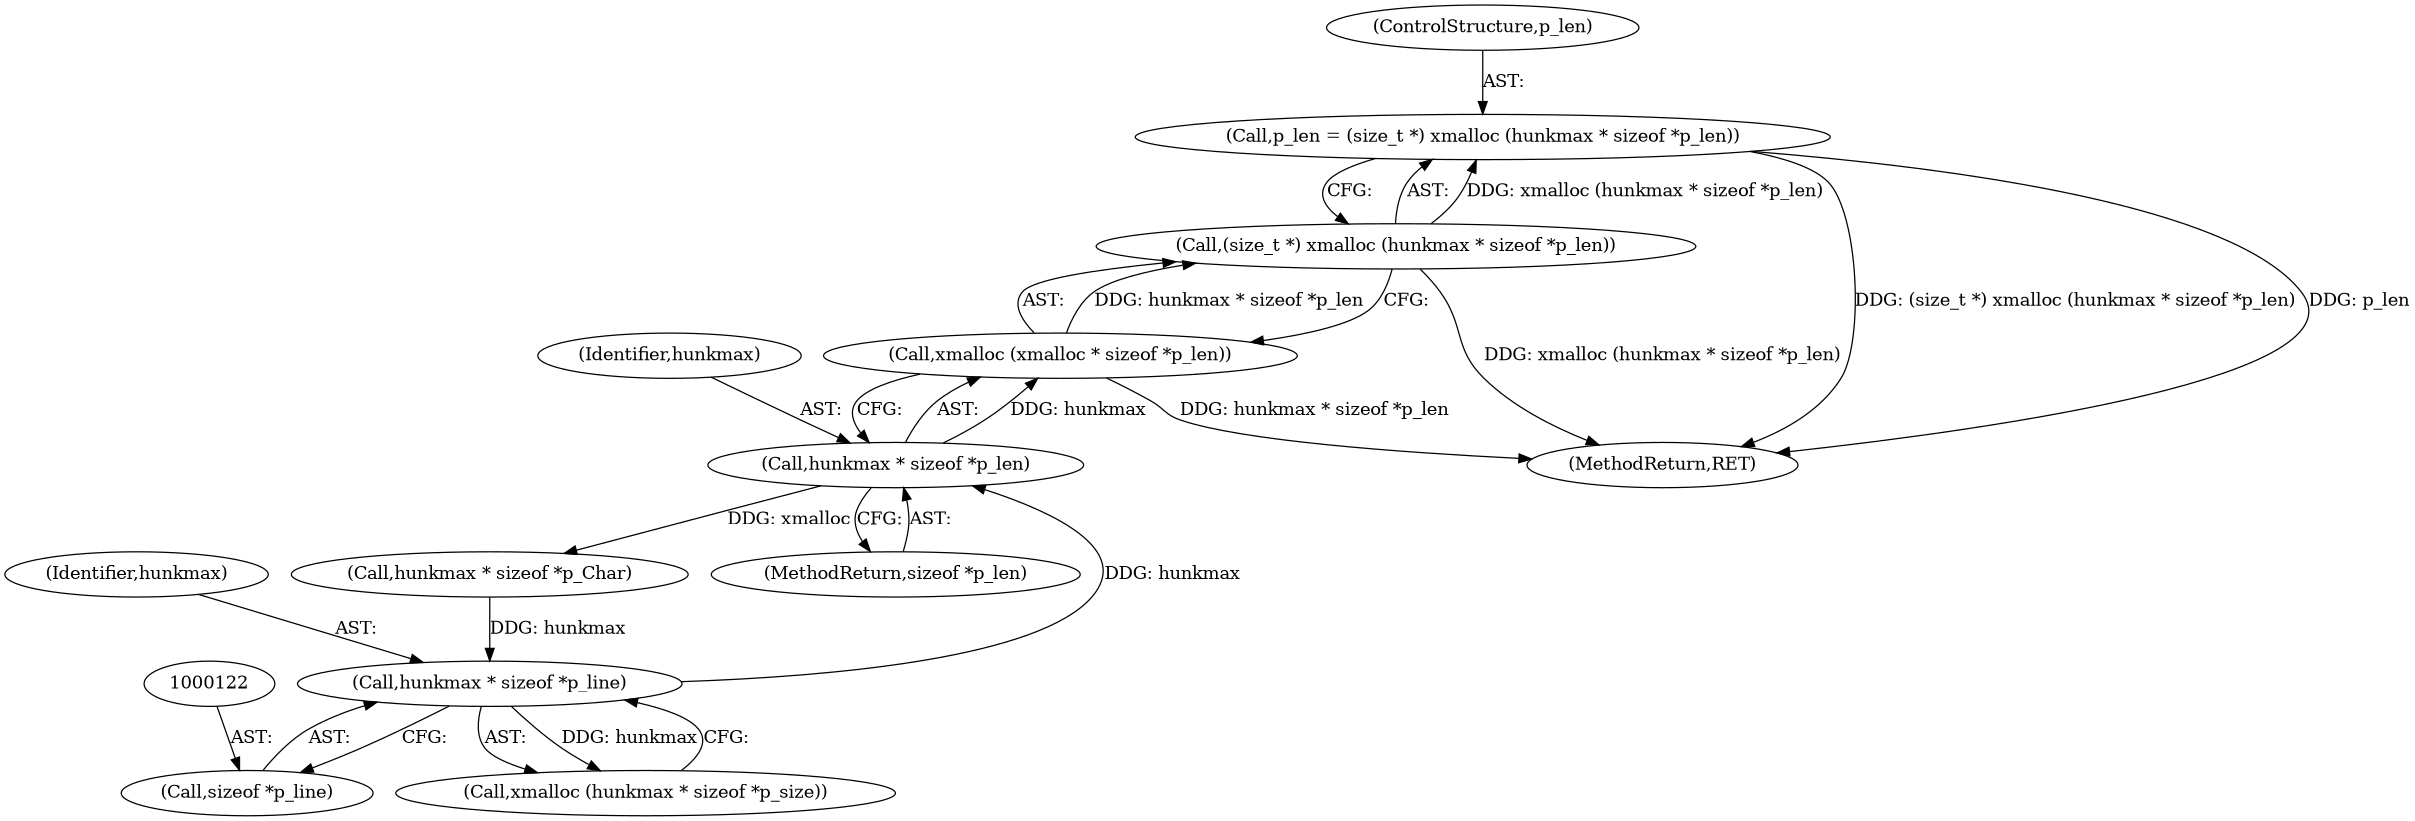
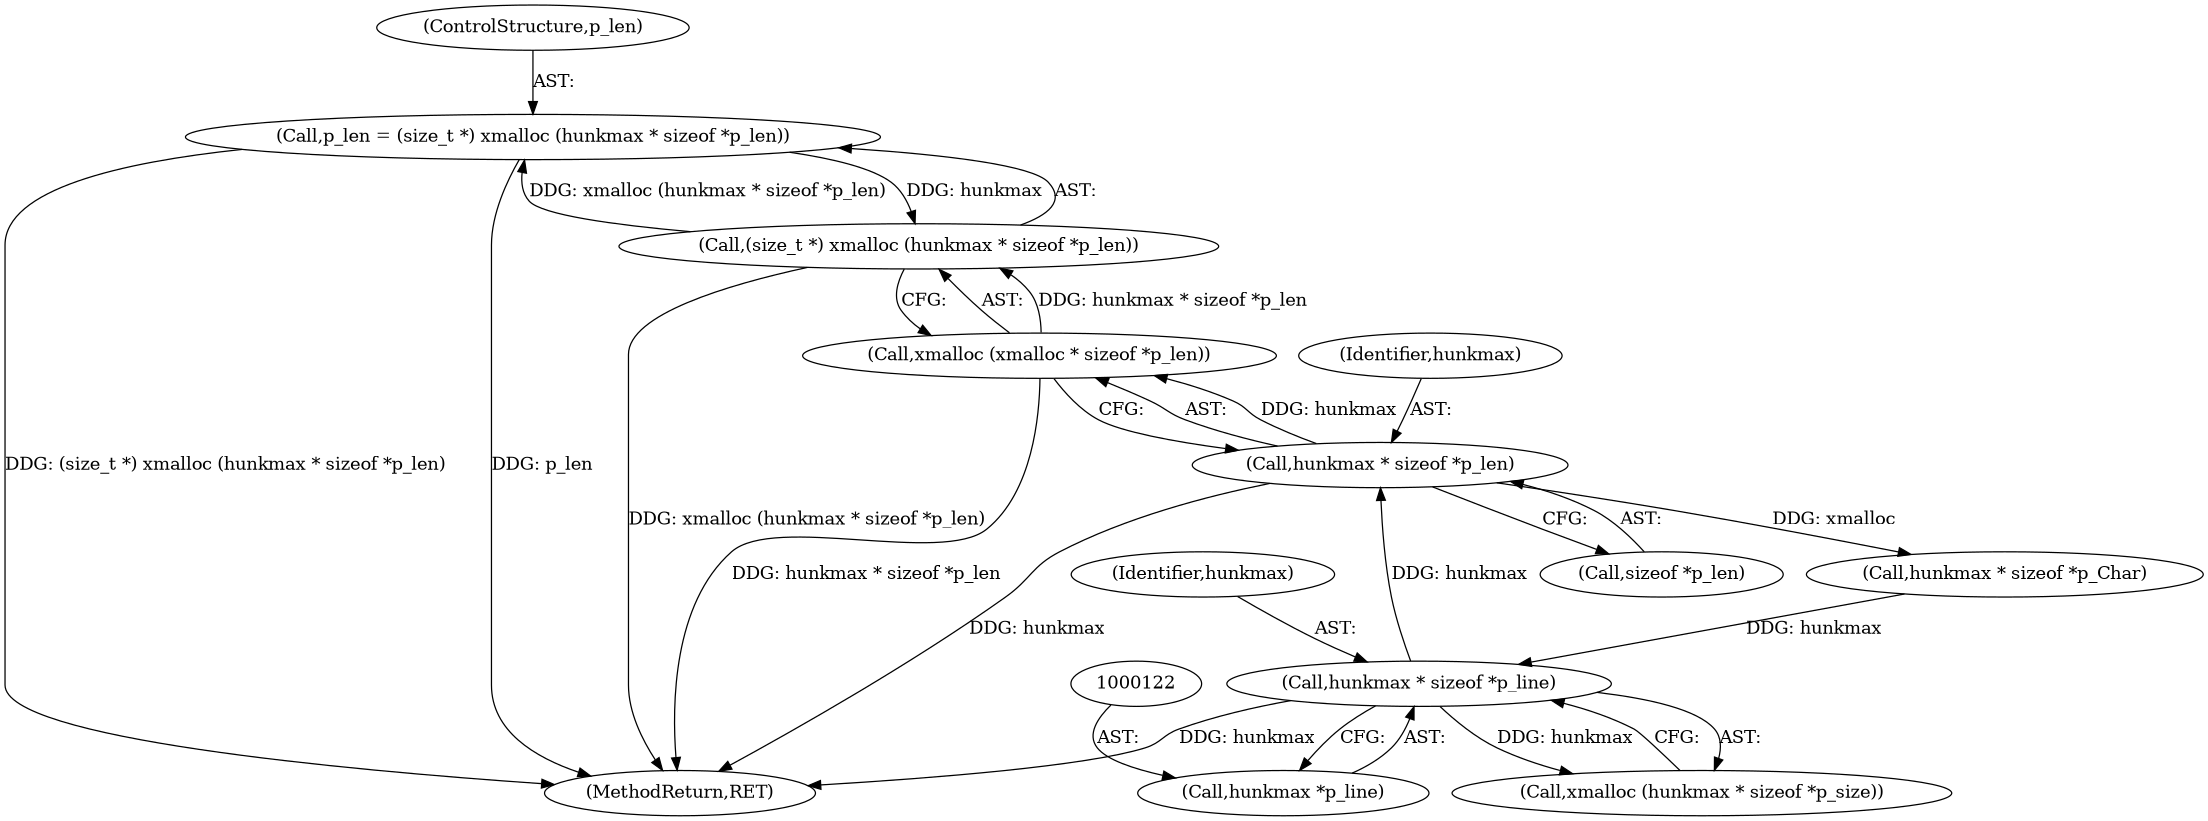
(1353, 192) -> (975, 192)
(896, 574) -> (1662, 574)
none -> (993, 606)
none -> (1060, 764)
(247, 793) -> (1283, 793)
